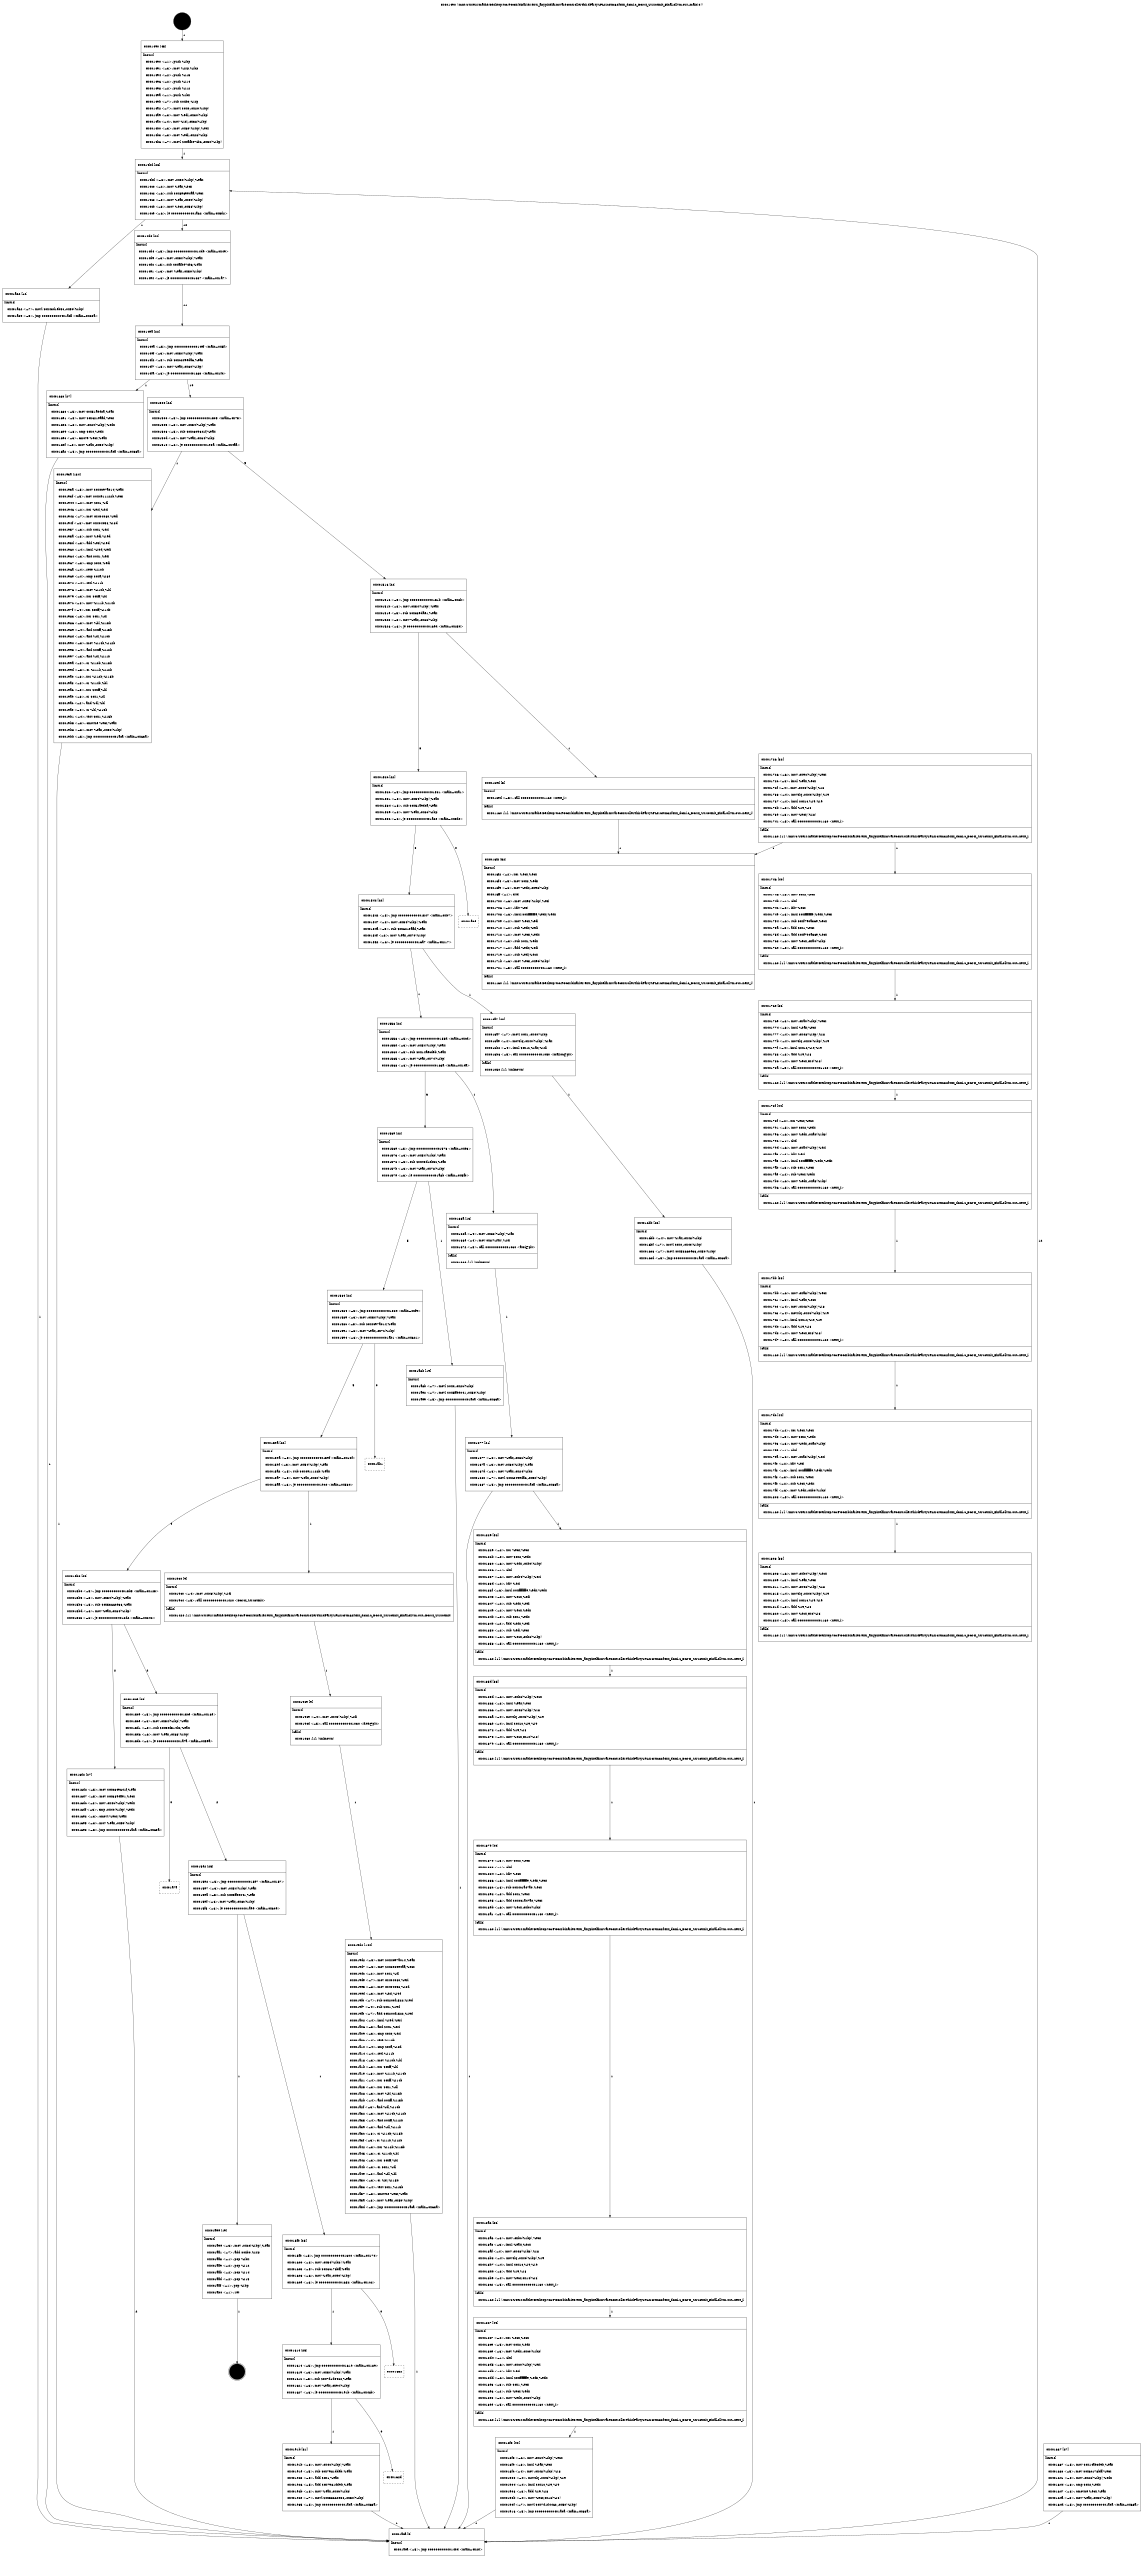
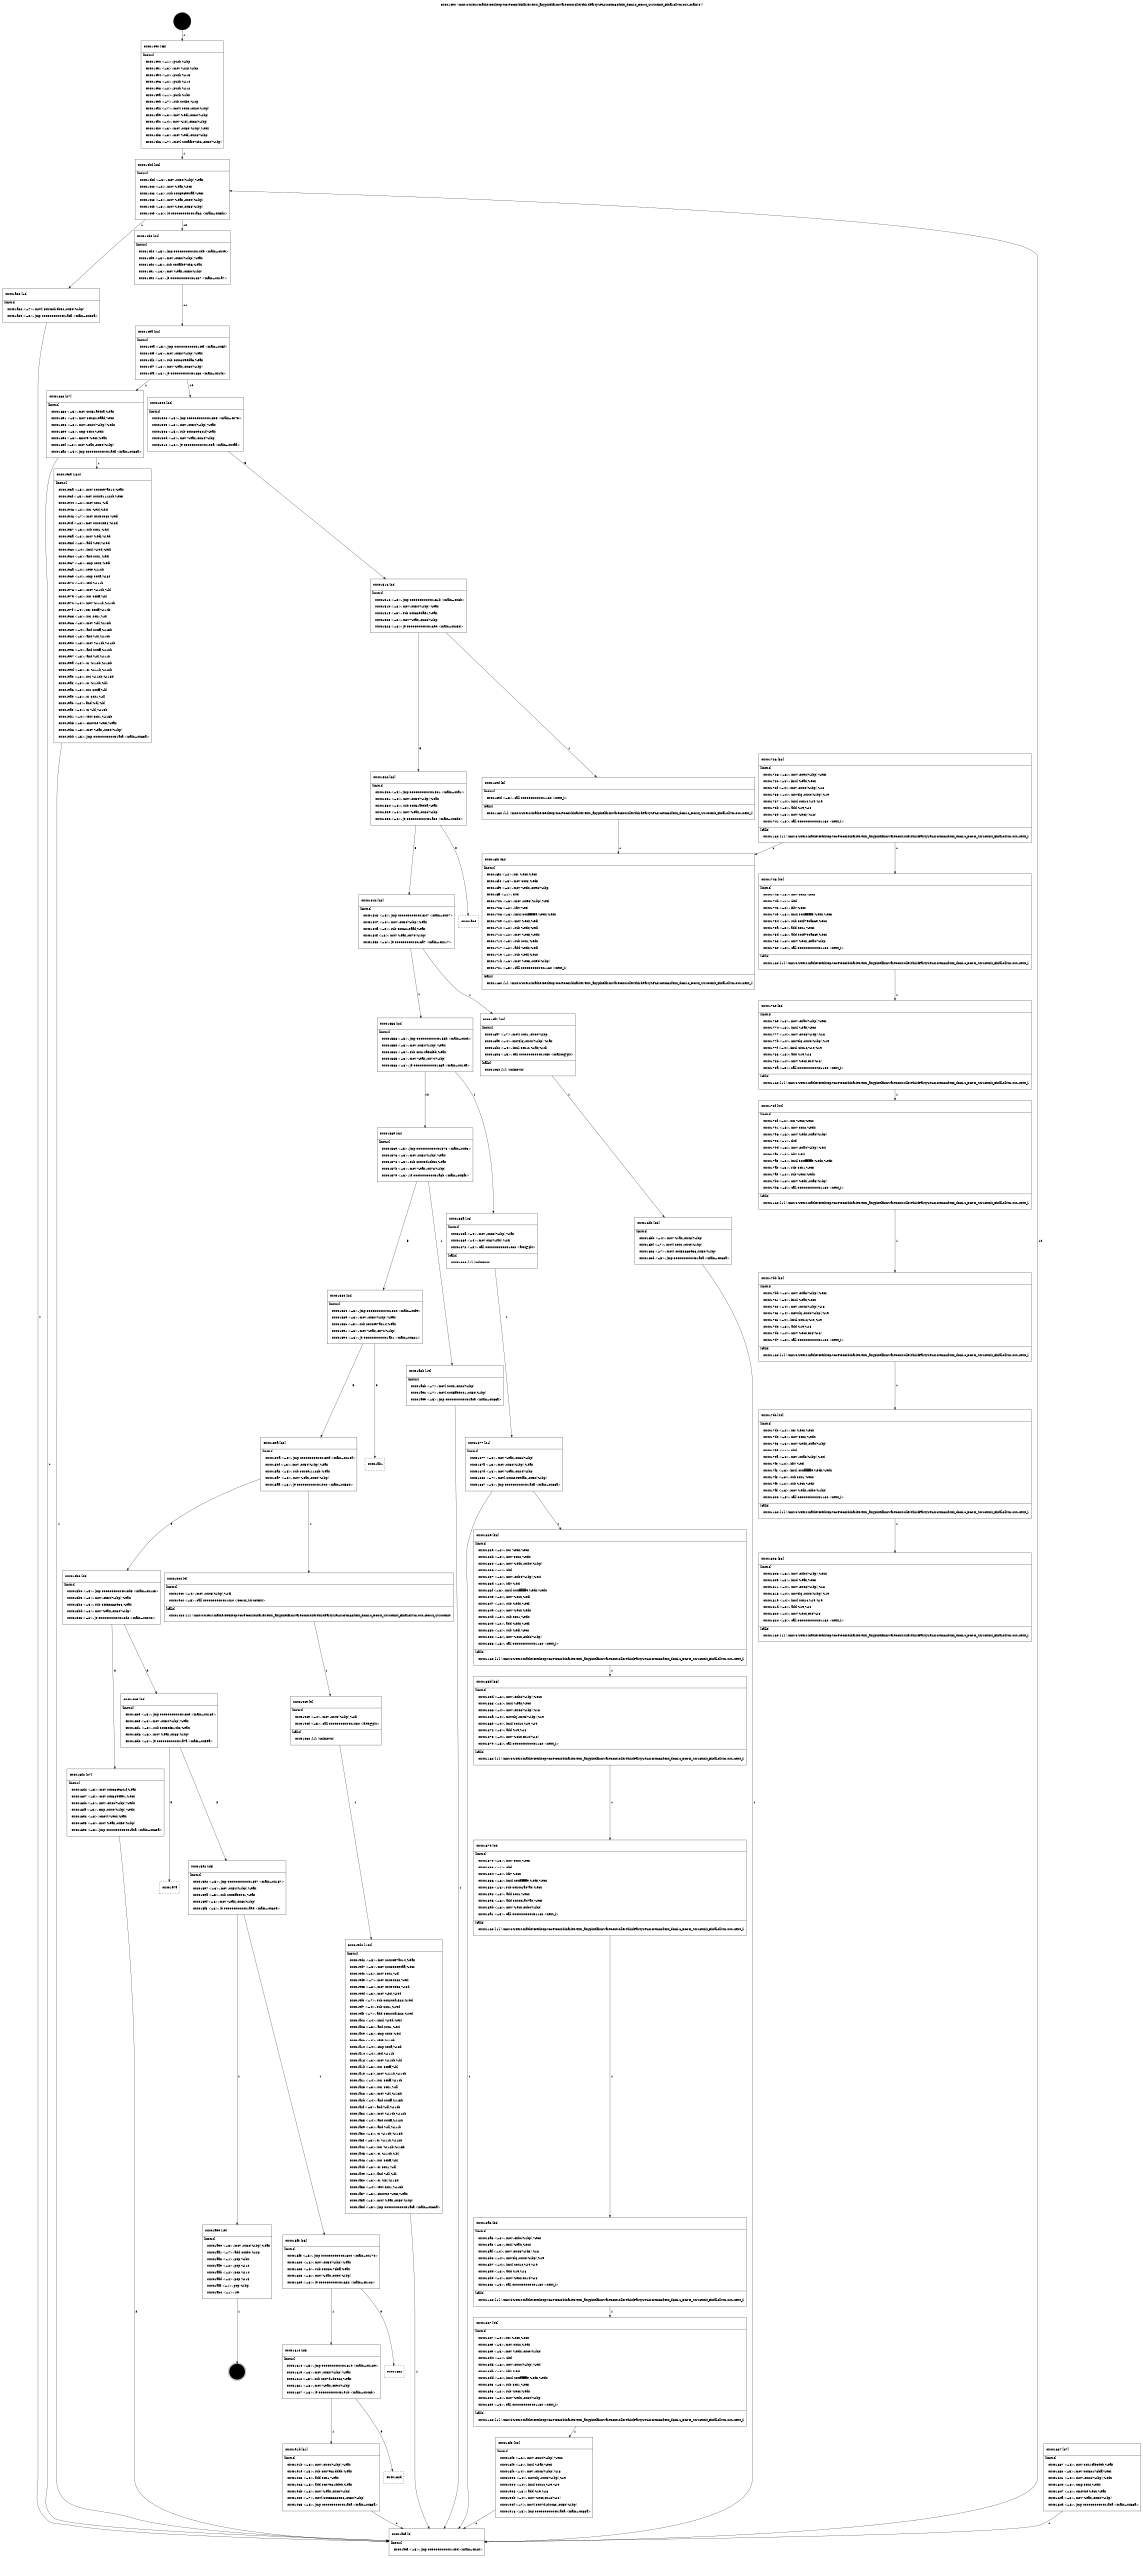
(167, 480) -> (97, 462)
(427, 1095) -> (427, 1095)
